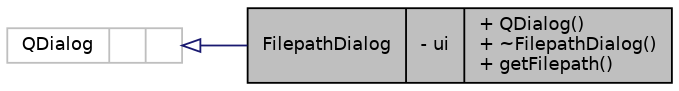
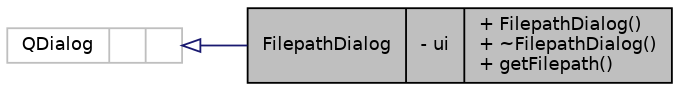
(532, 25) -> (561, 25)
